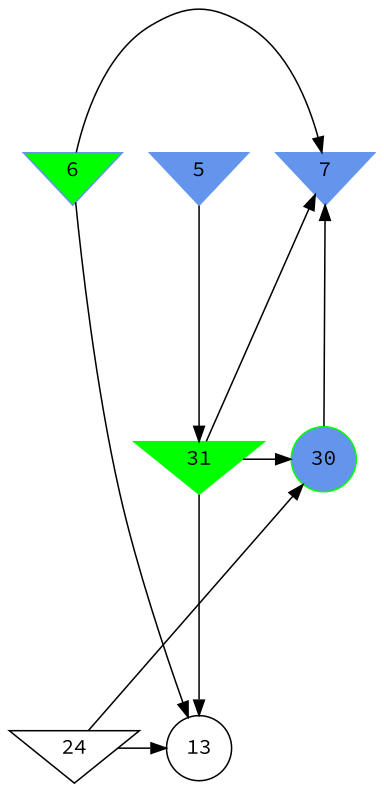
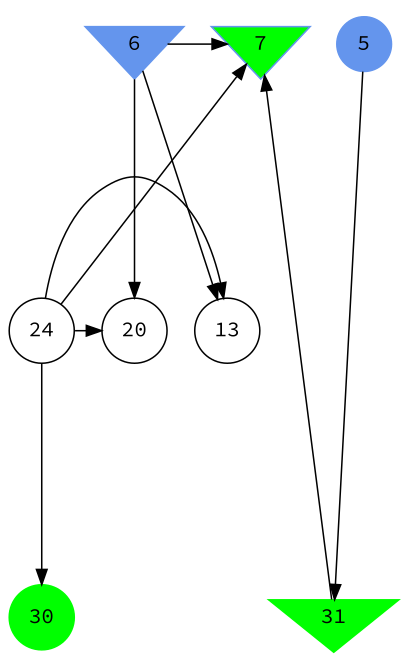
(73, 170) -> (135, 44)
(199, 170) -> (364, 44)
(325, 170) -> (261, 44)
(324, 323) -> (149, 190)
none -> (135, 331)
(259, 459) -> none
(324, 459) -> (42, 617)
(199, 587) -> none
(74, 748) -> (42, 331)
